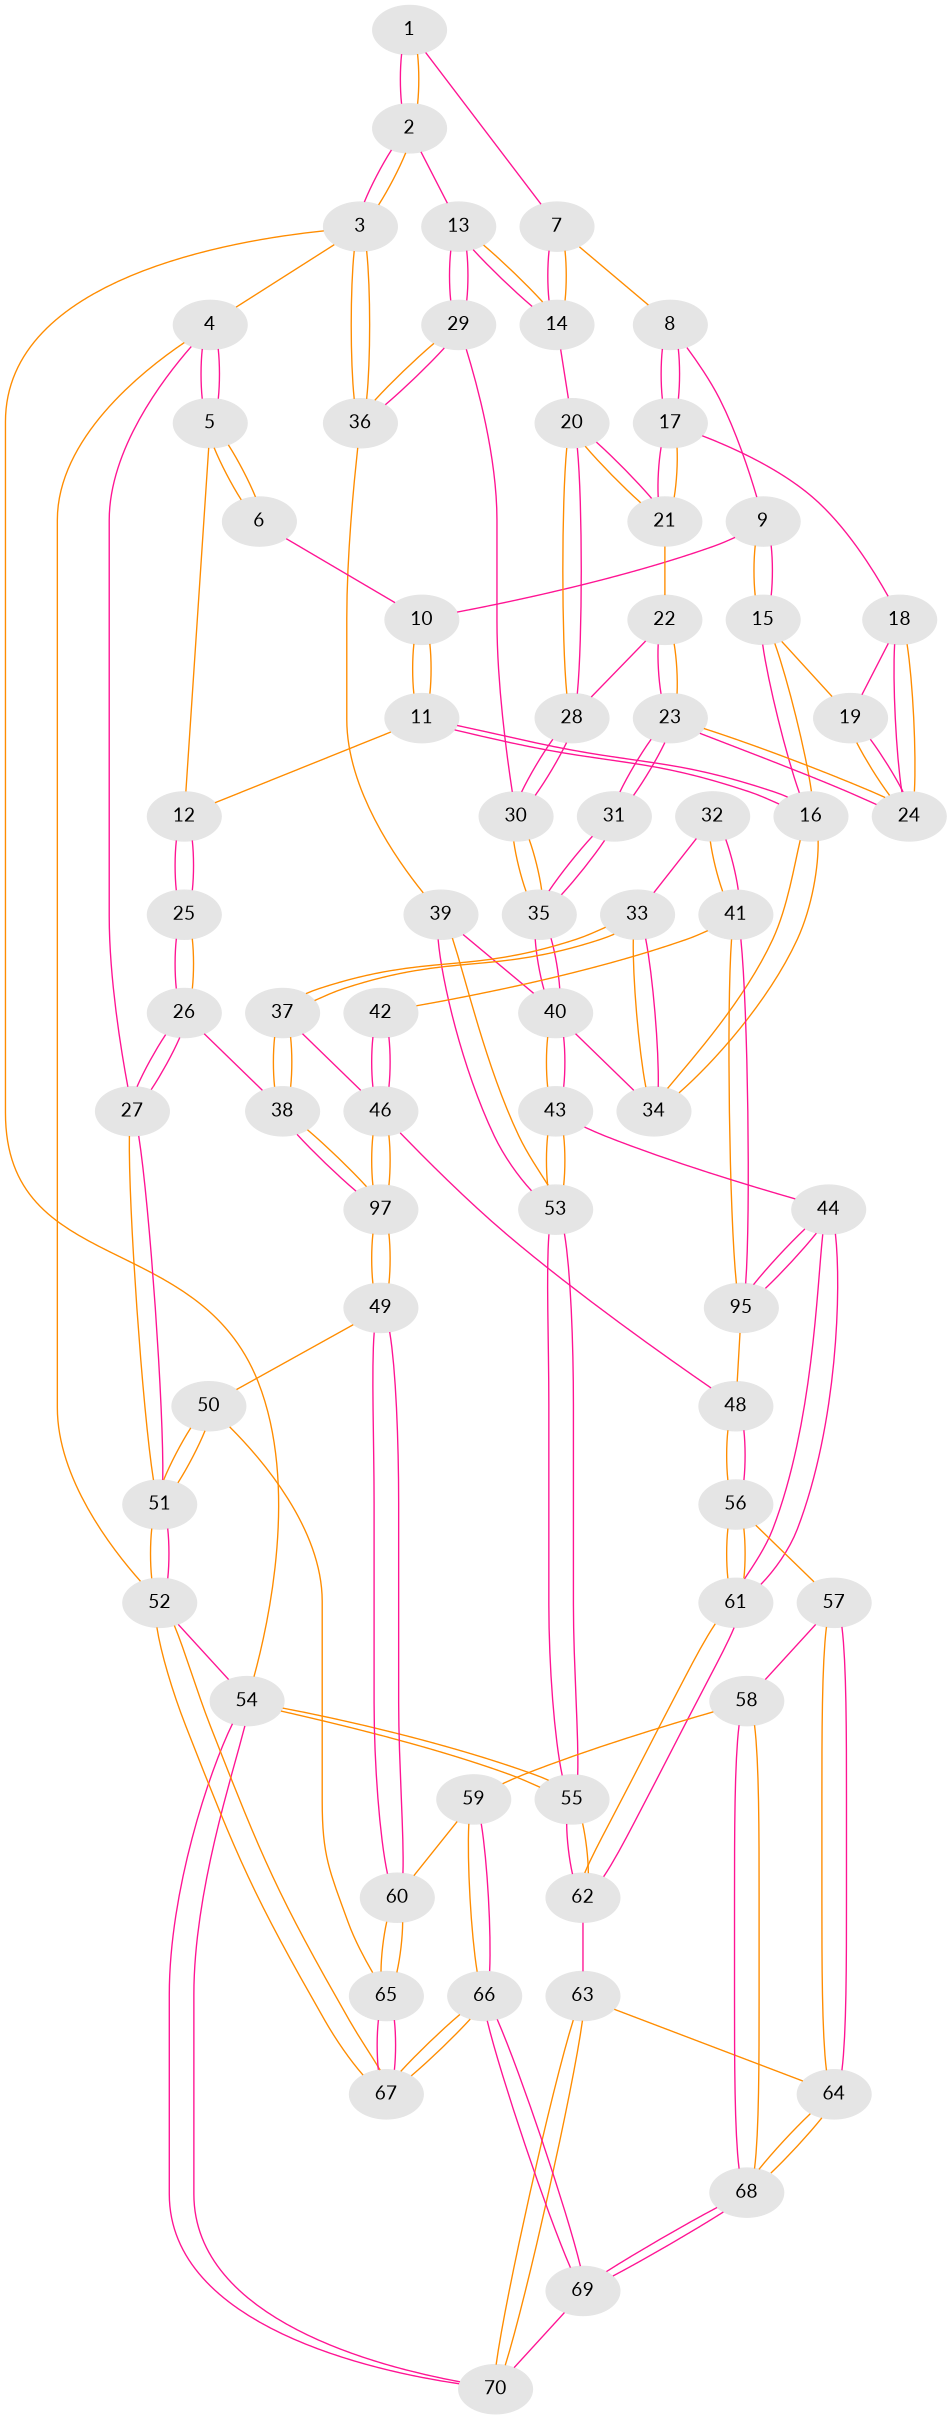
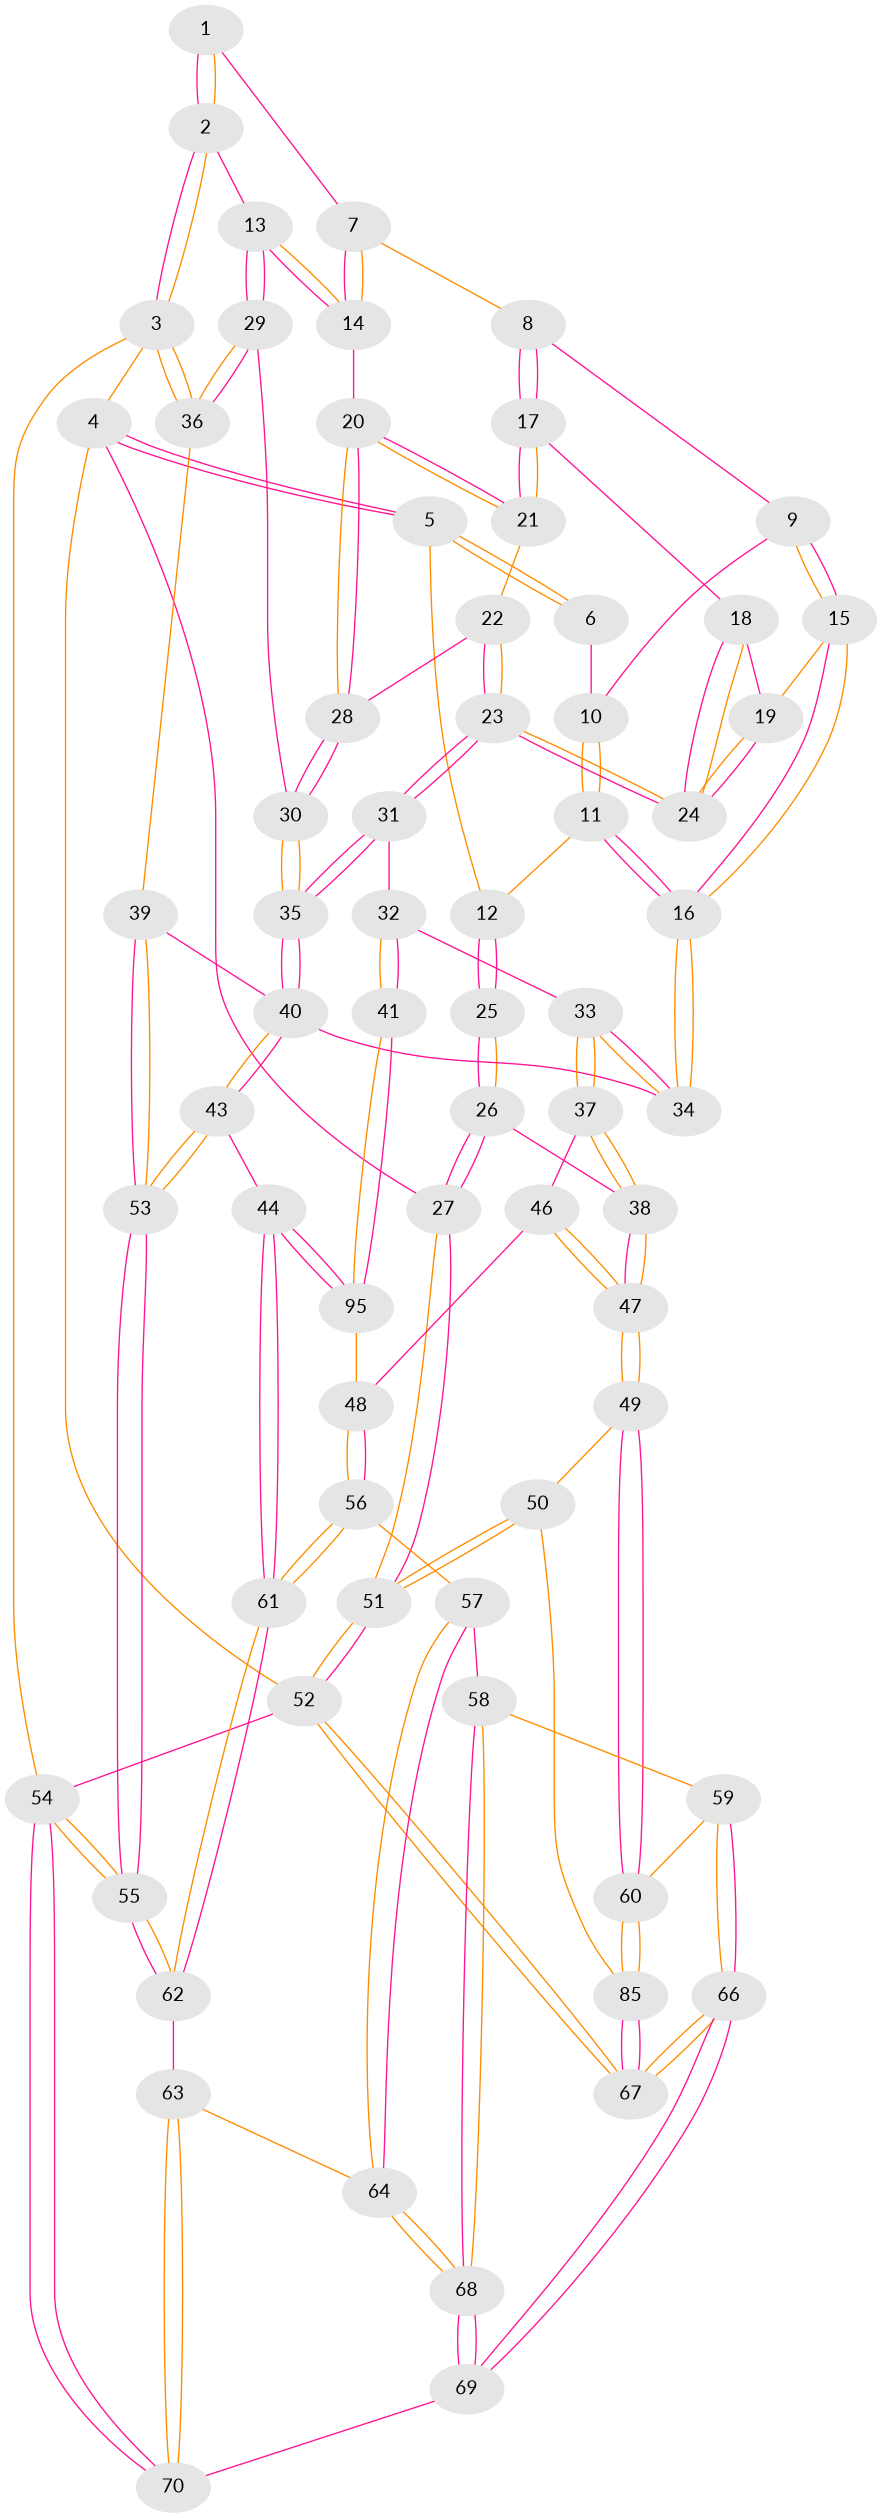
none -> (389, 866)
(381, 1013) -> none
(381, 1210) -> (631, 1308)
(386, 1996) -> (631, 1996)
